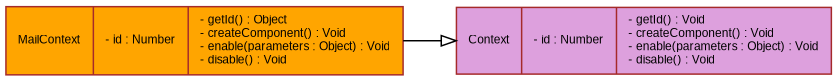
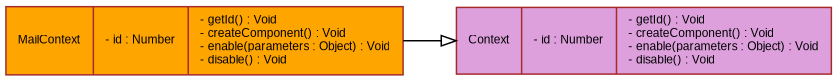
(244, 20) -> (239, 20)
